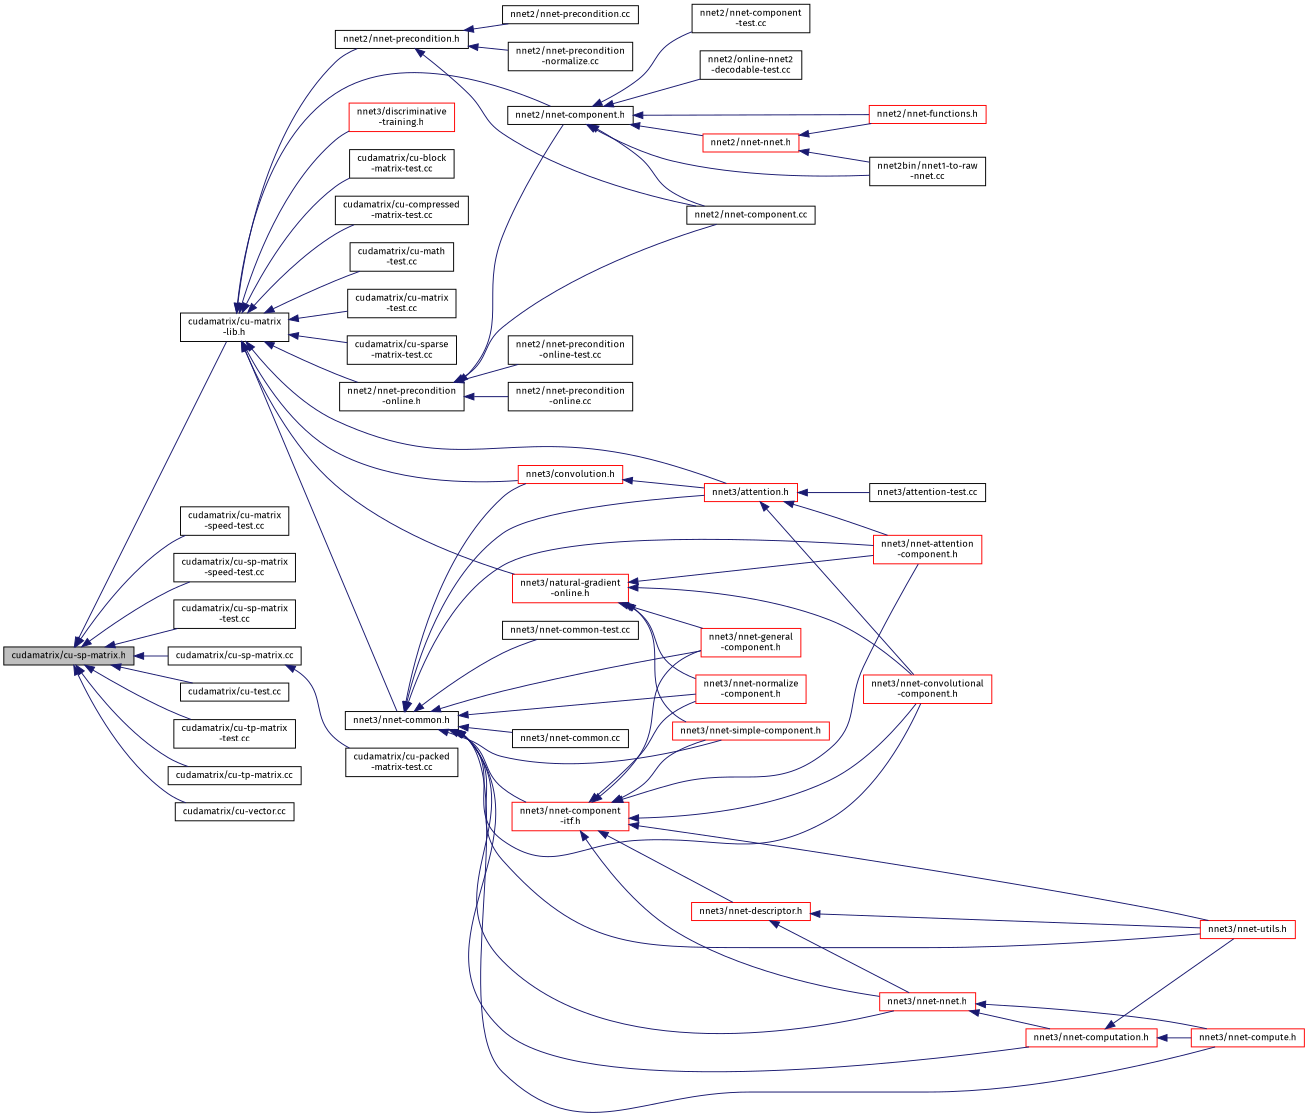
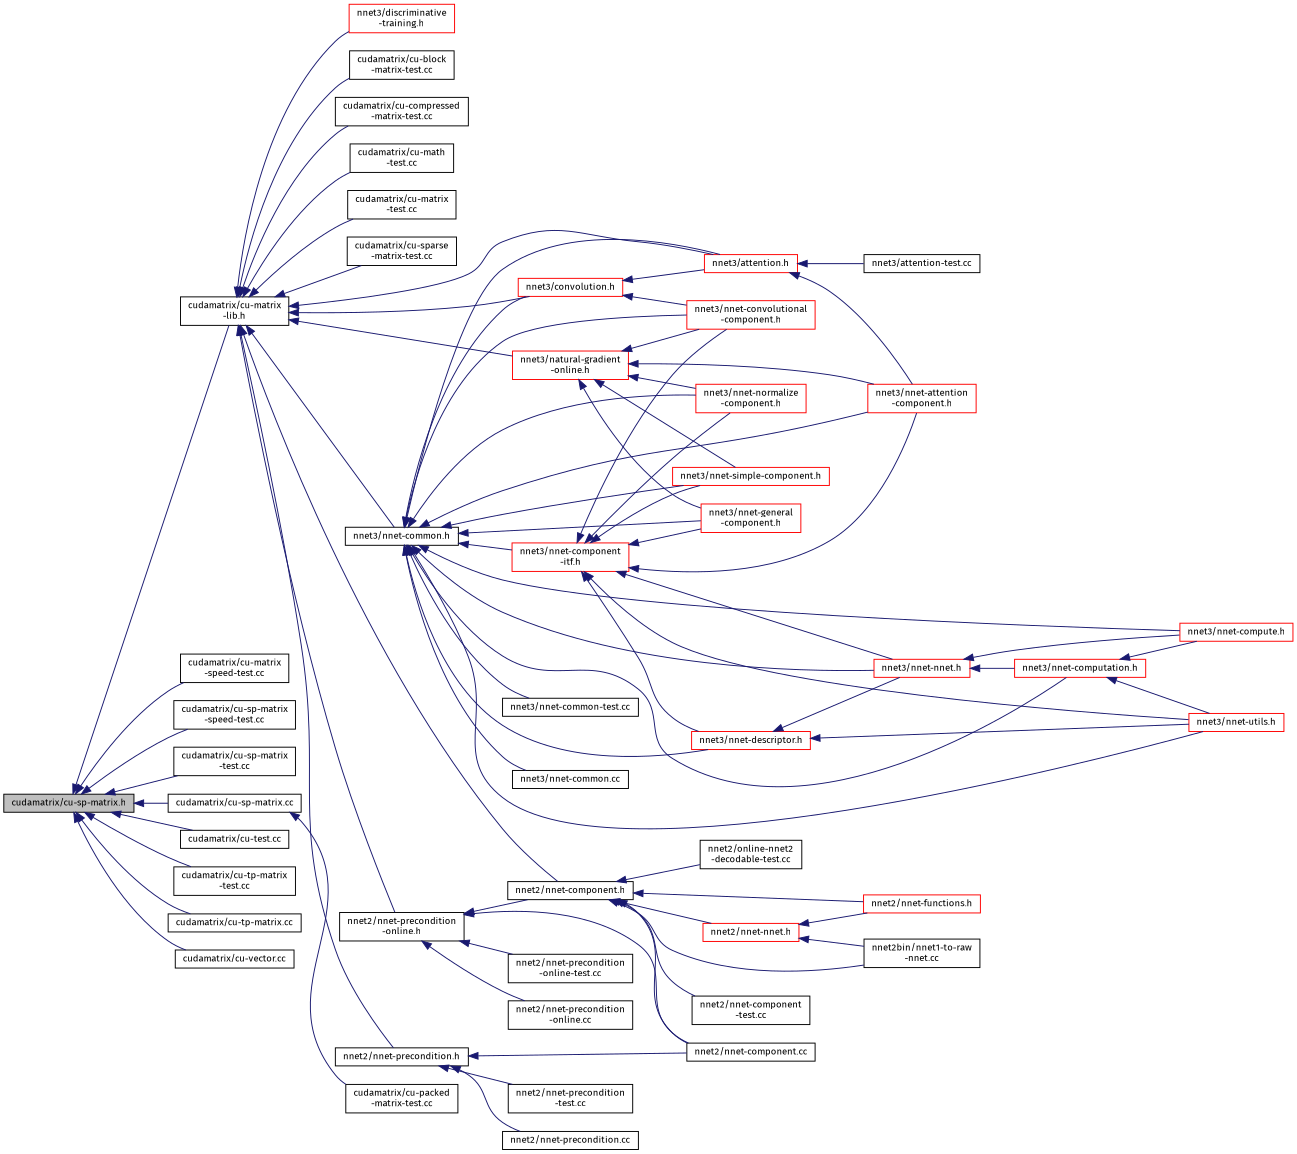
(570, 57) -> (570, 1099)
(840, 592) -> (659, 301)
none -> (508, 728)
